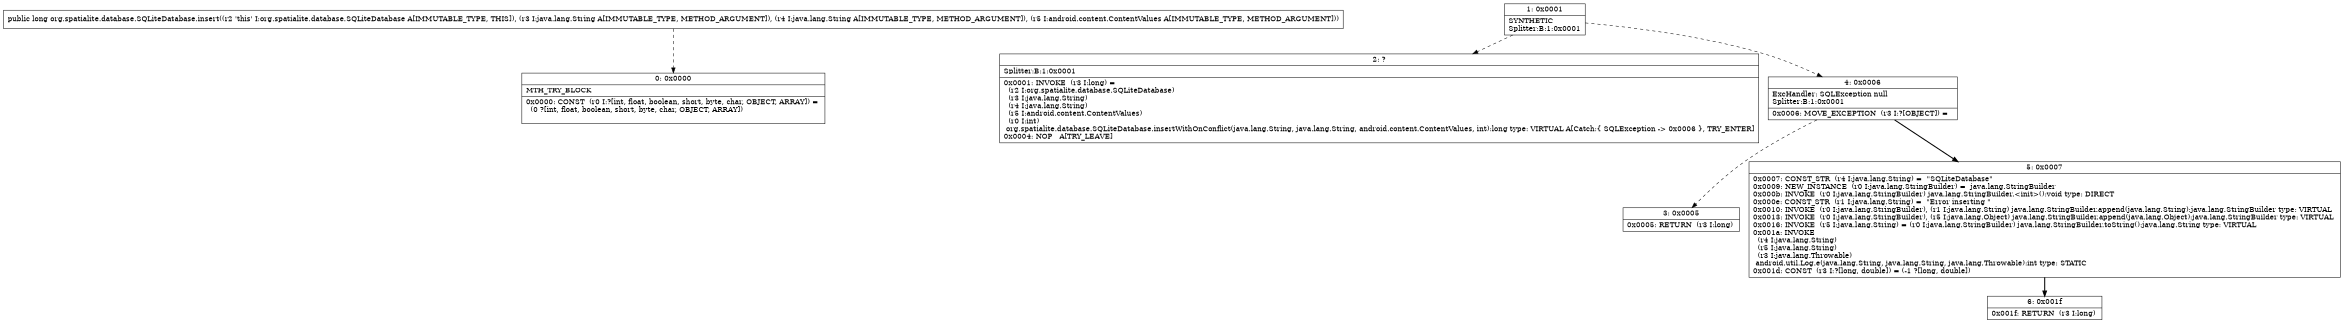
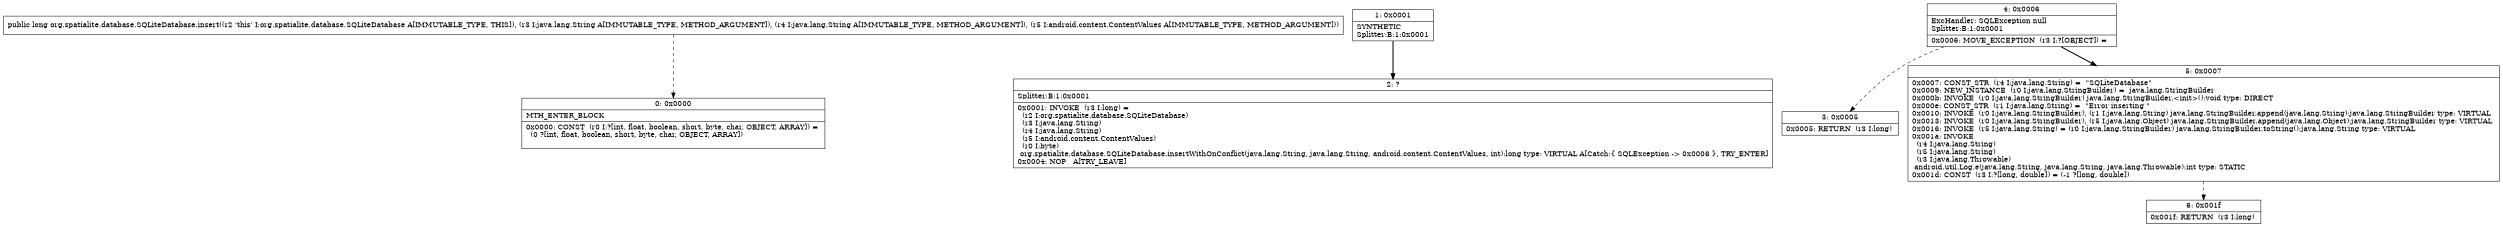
(1704, 39) -> none
(1495, 43) -> (1393, 57)
(559, 90) -> (565, 116)
(1022, 121) -> (1039, 146)
(2045, 284) -> (2204, 188)
